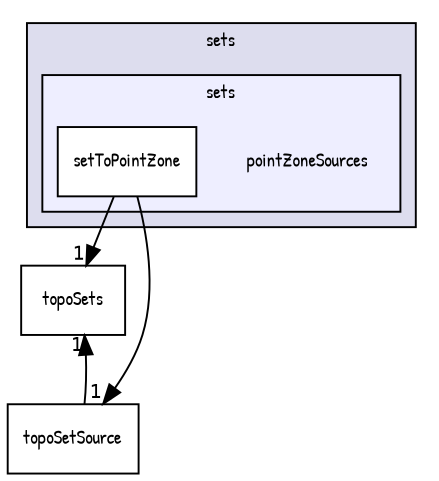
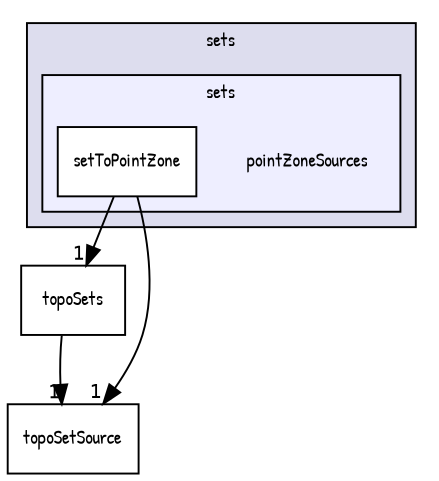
(86, 379) -> (60, 360)
